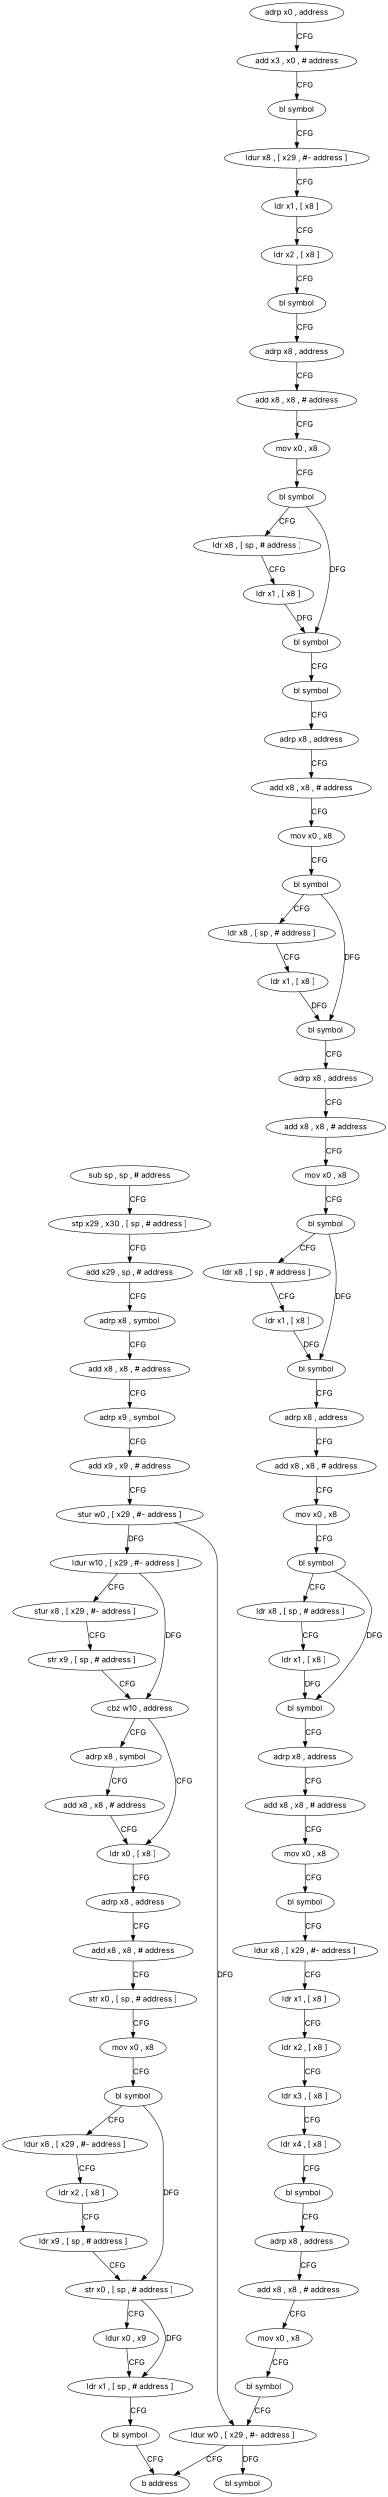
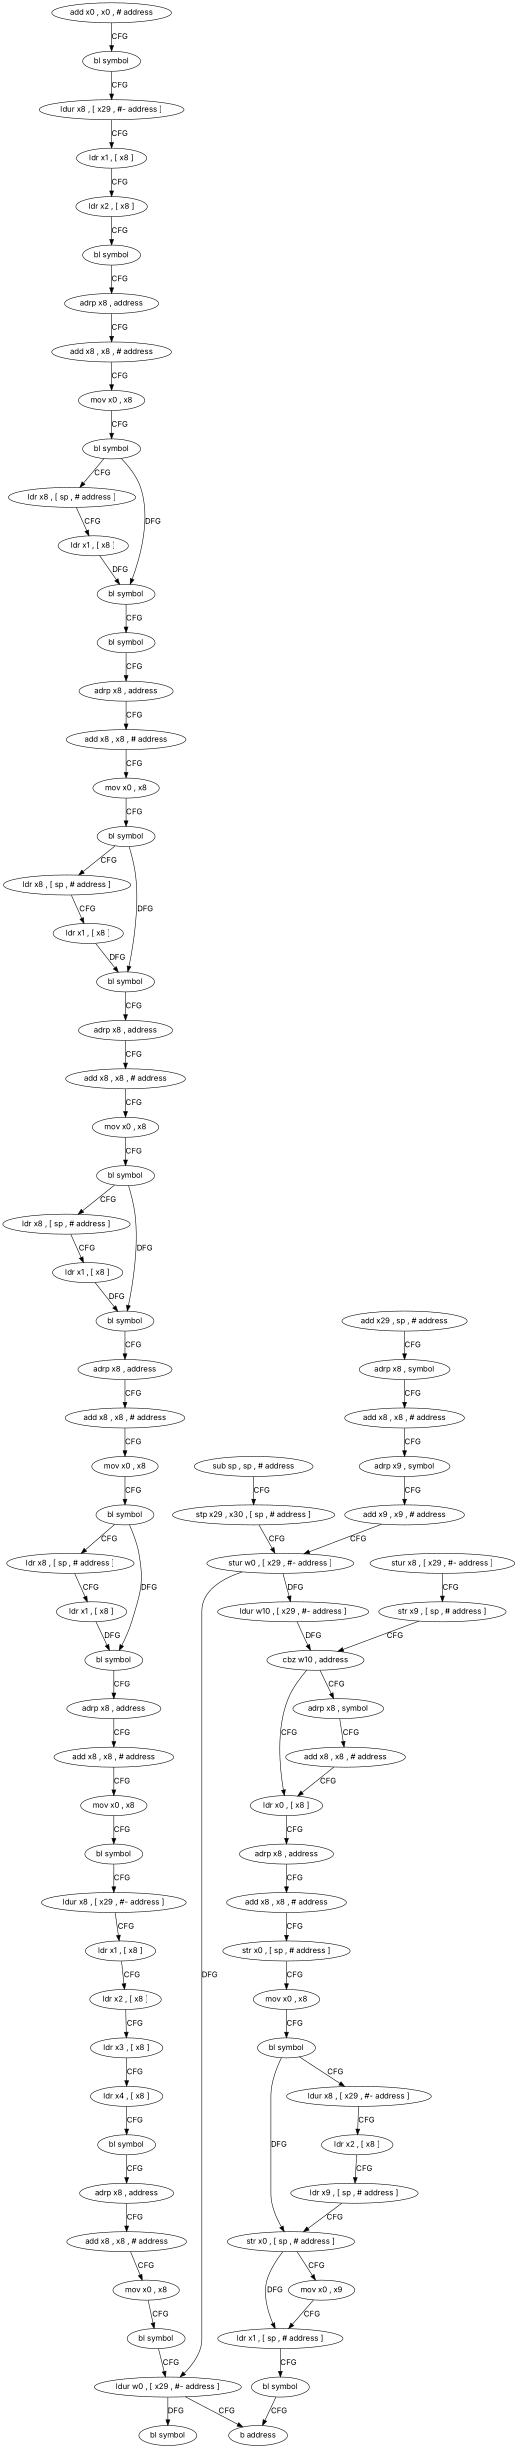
(297, 13) -> none
(297, 61) -> (112, 13)
(130, 1246) -> (266, 1537)
(107, 1585) -> none
(126, 2339) -> (322, 2290)
